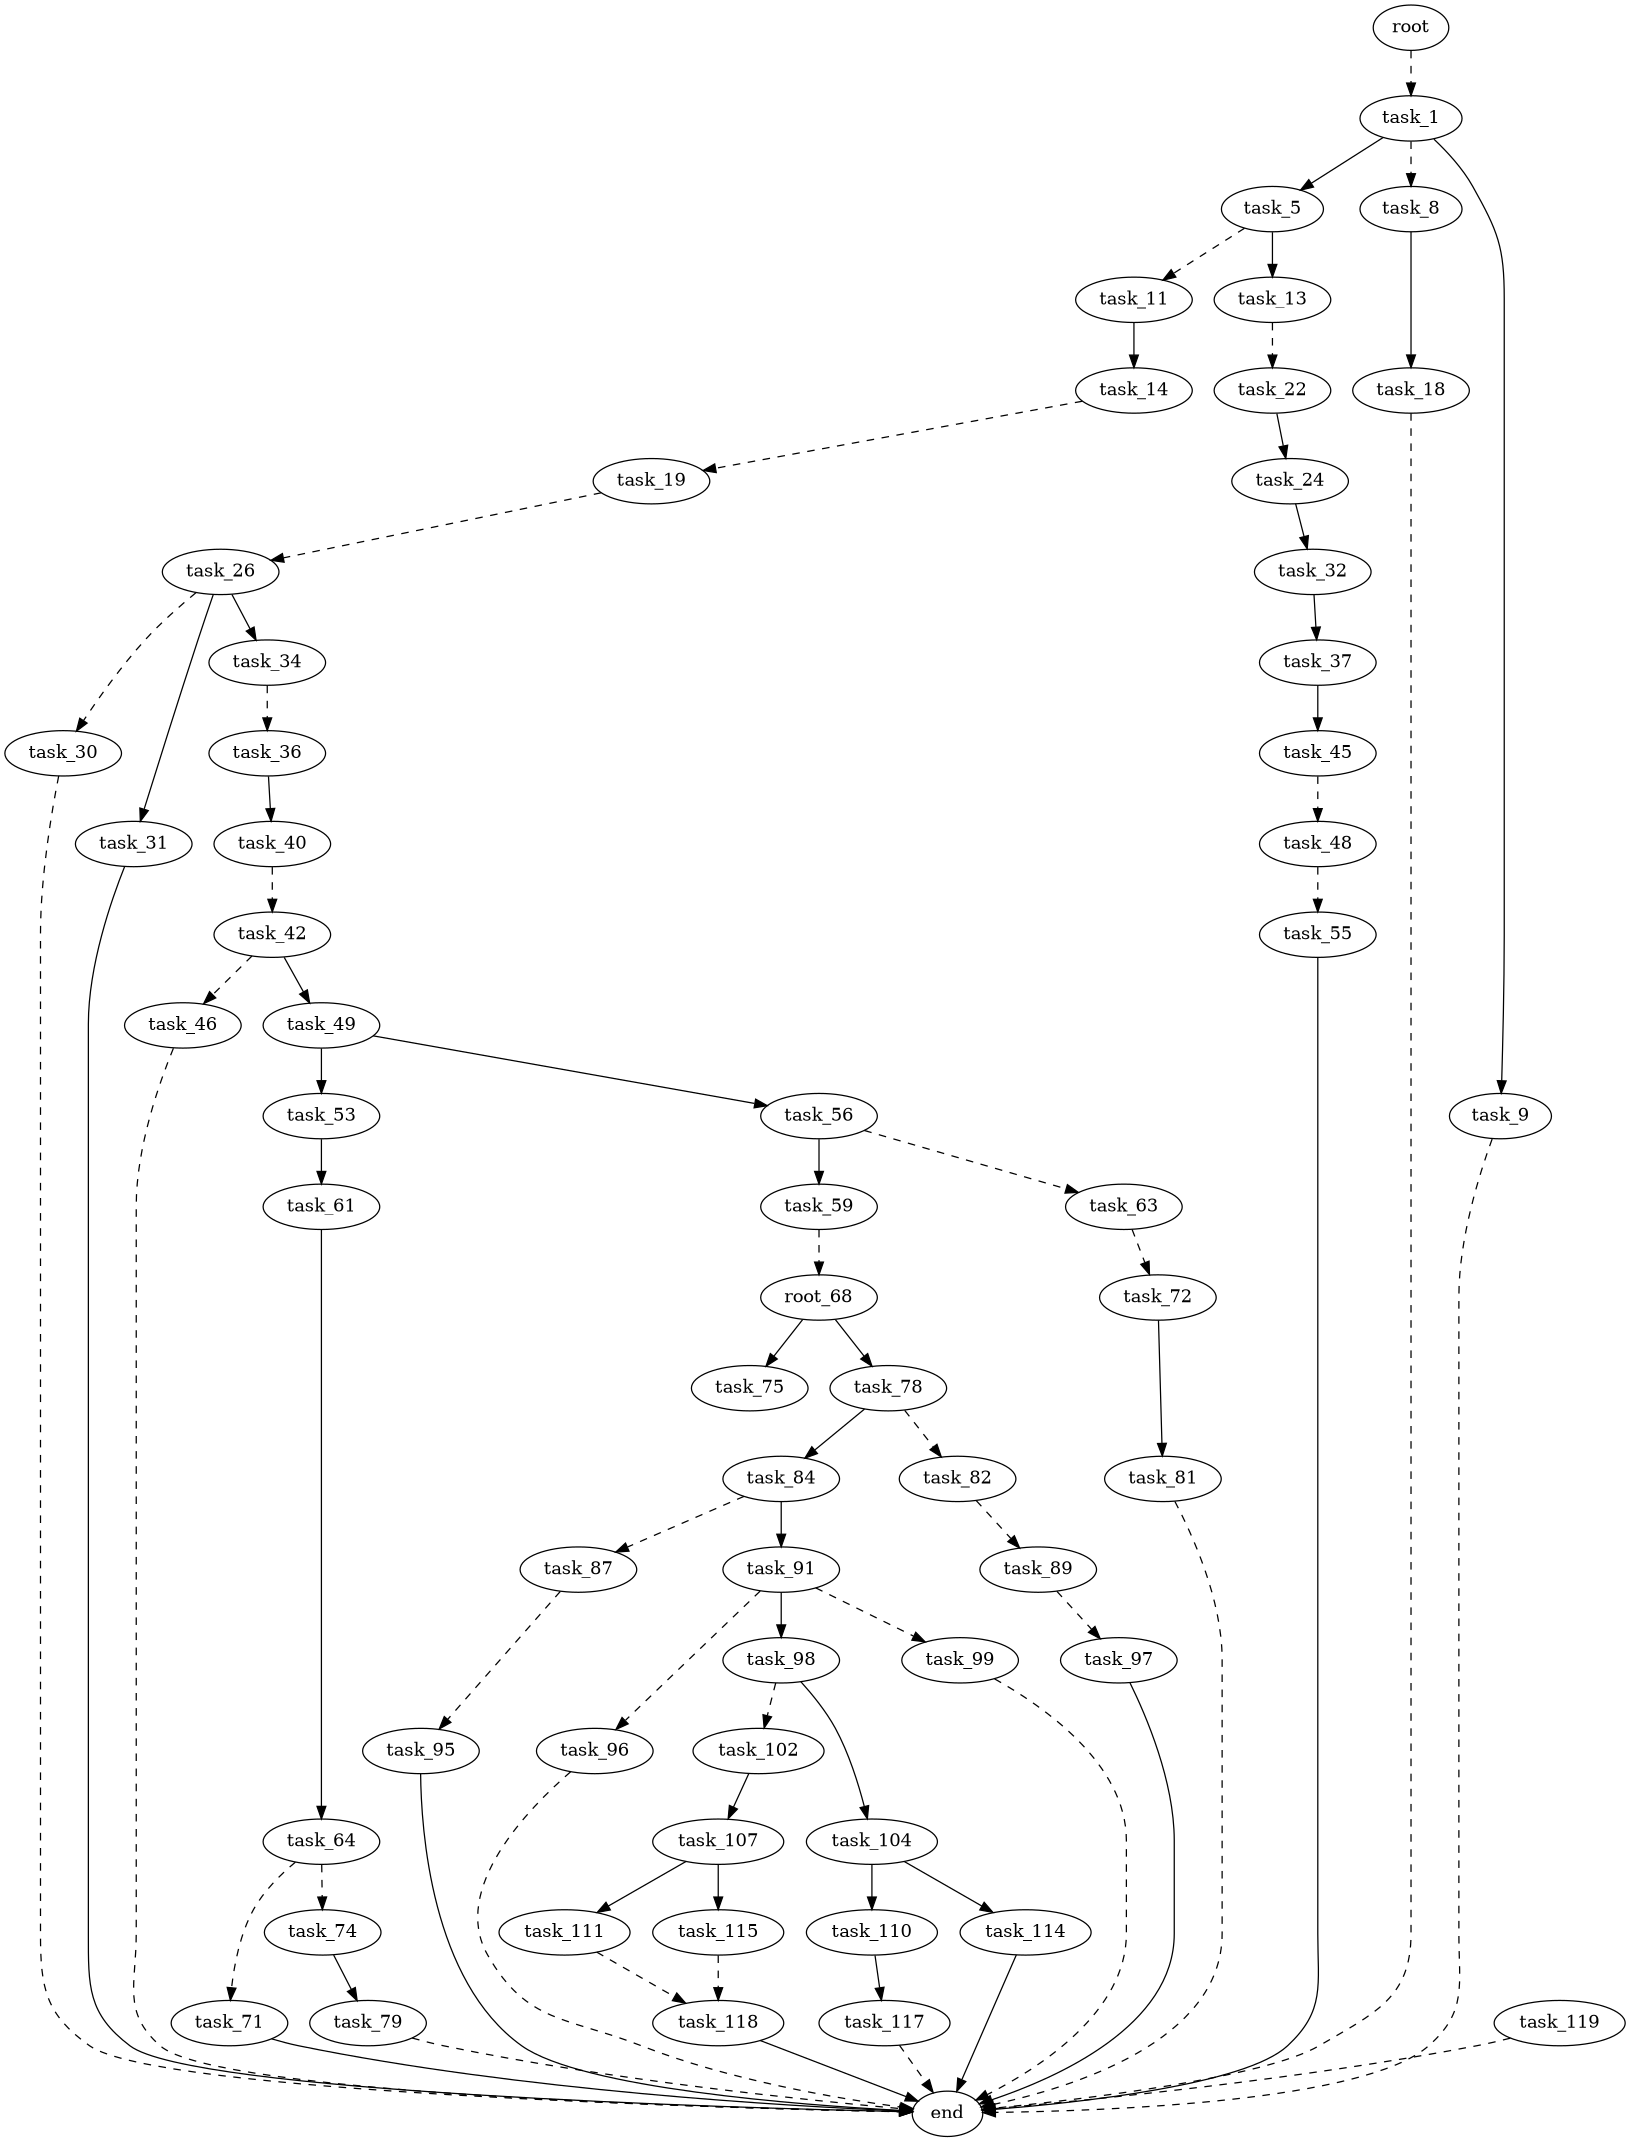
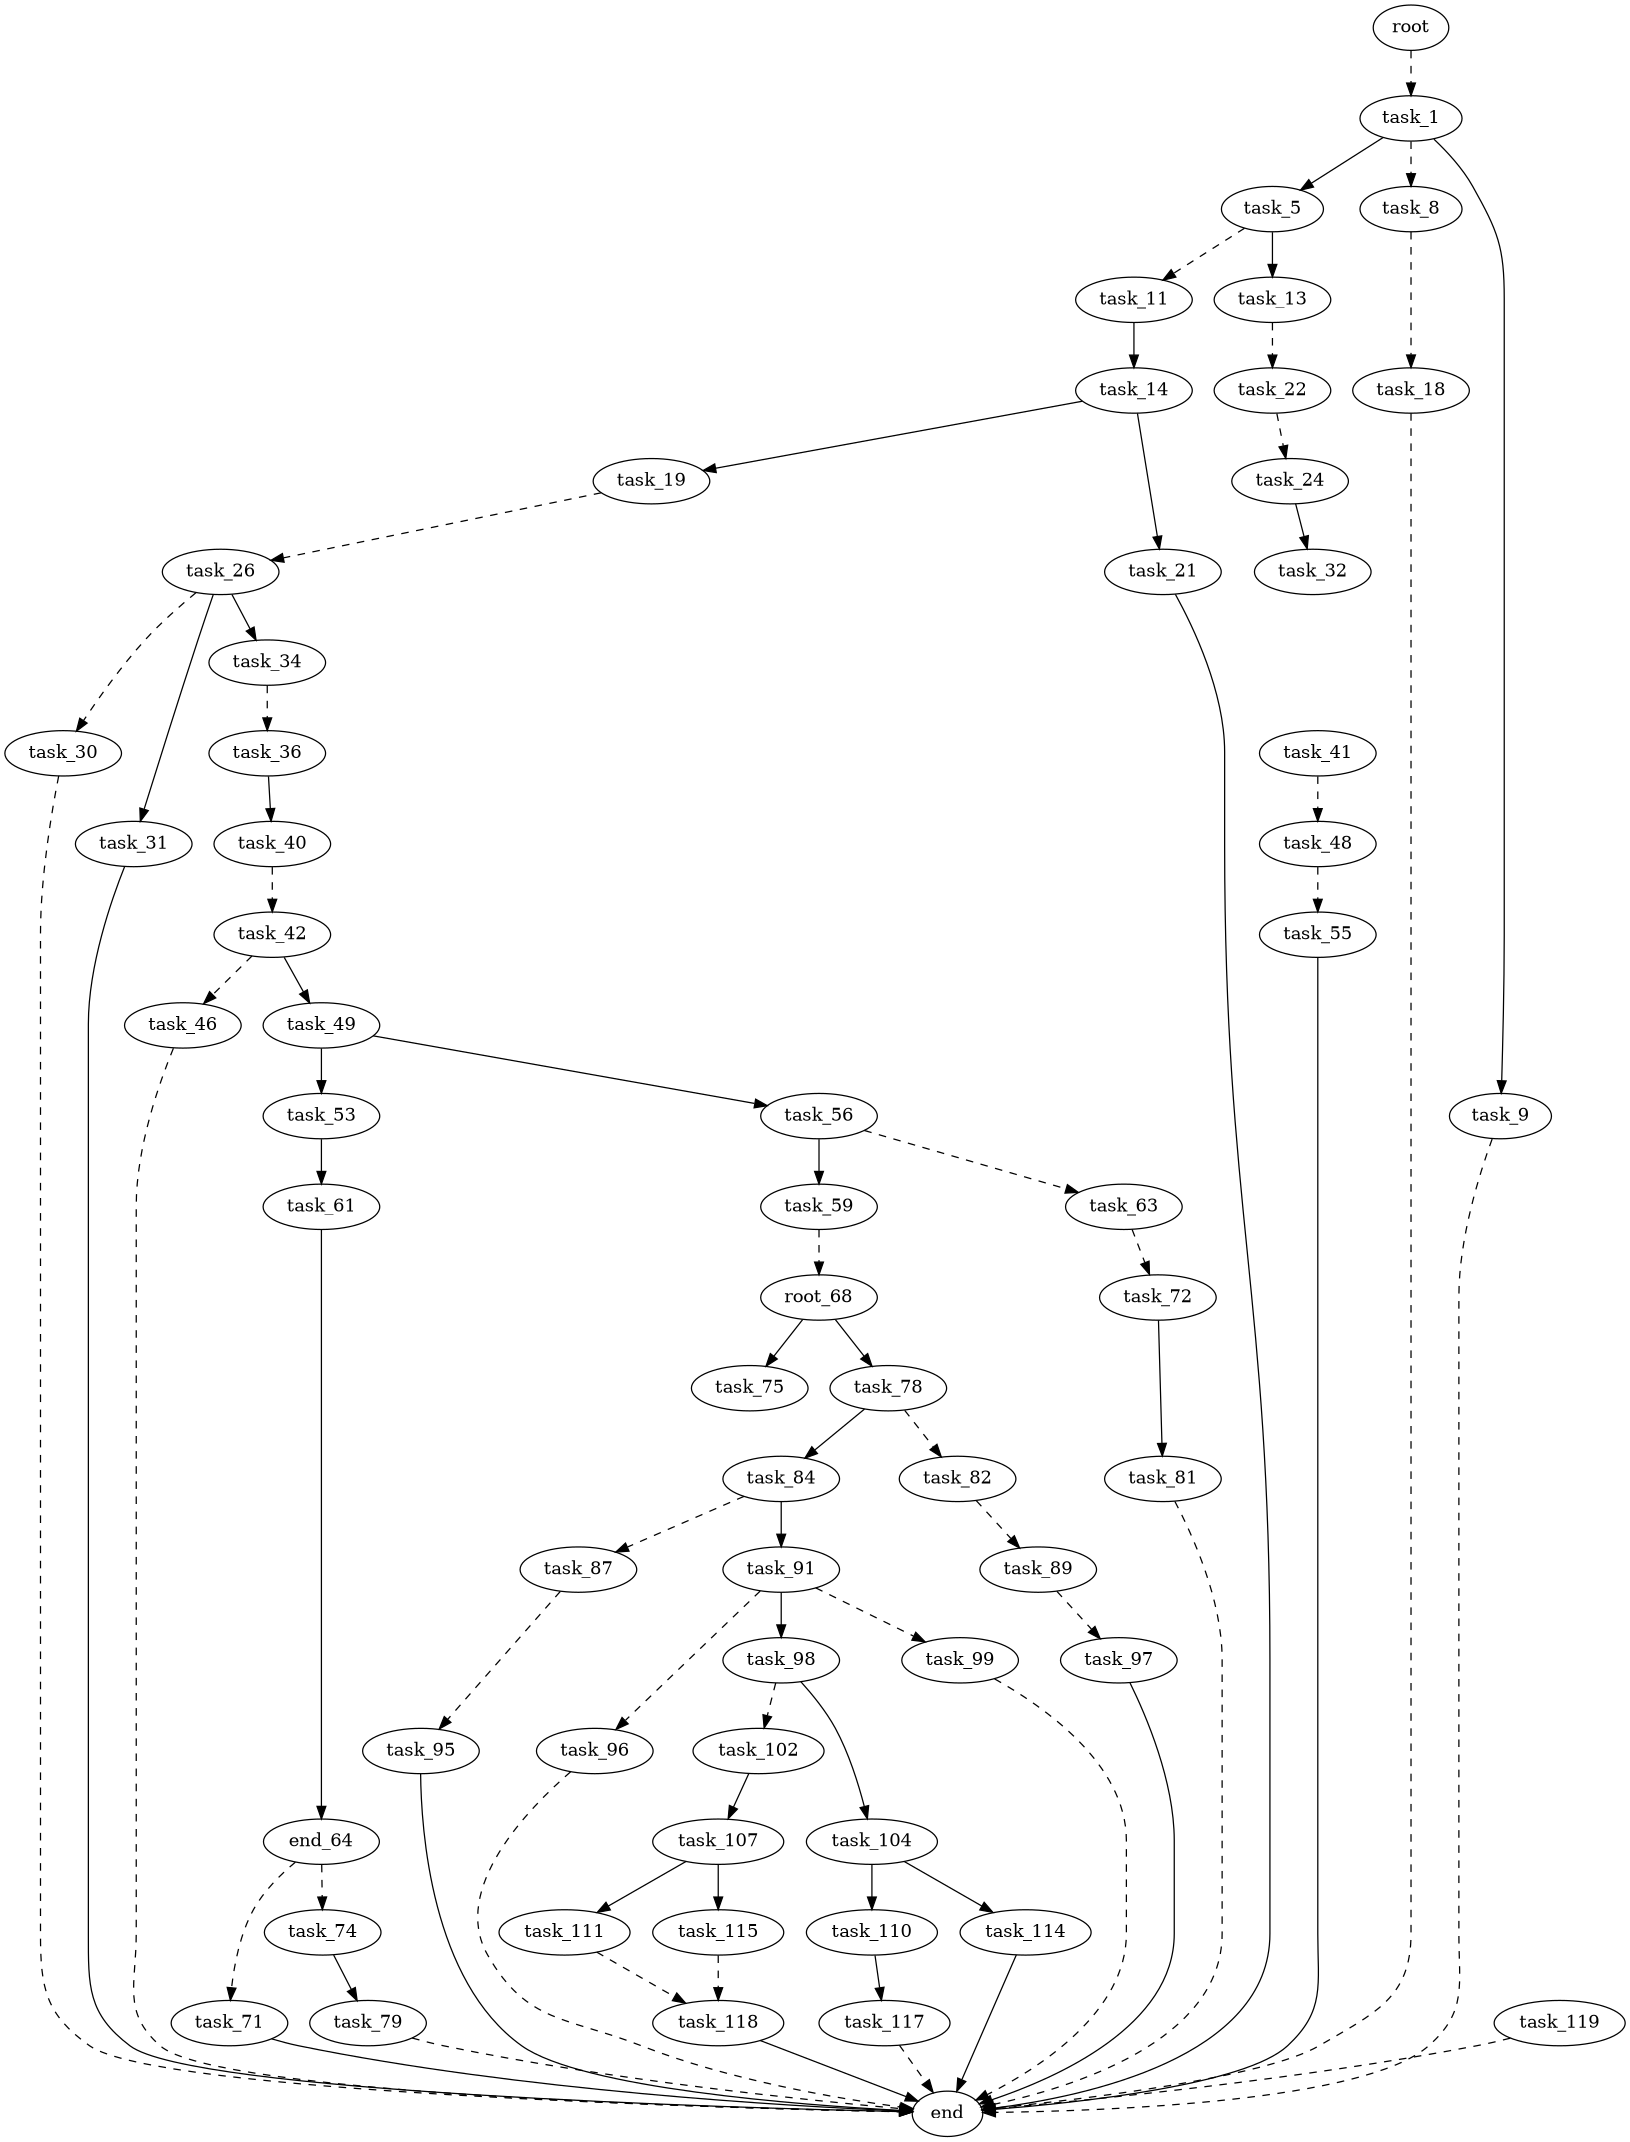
(1411, 293) -> (1411, 293)
(1280, 430) -> (1280, 430)
(899, 435) -> (899, 435)
none -> (1163, 572)
(1318, 663) -> none
(1318, 753) -> (1318, 753)
(321, 1842) -> (321, 1842)
